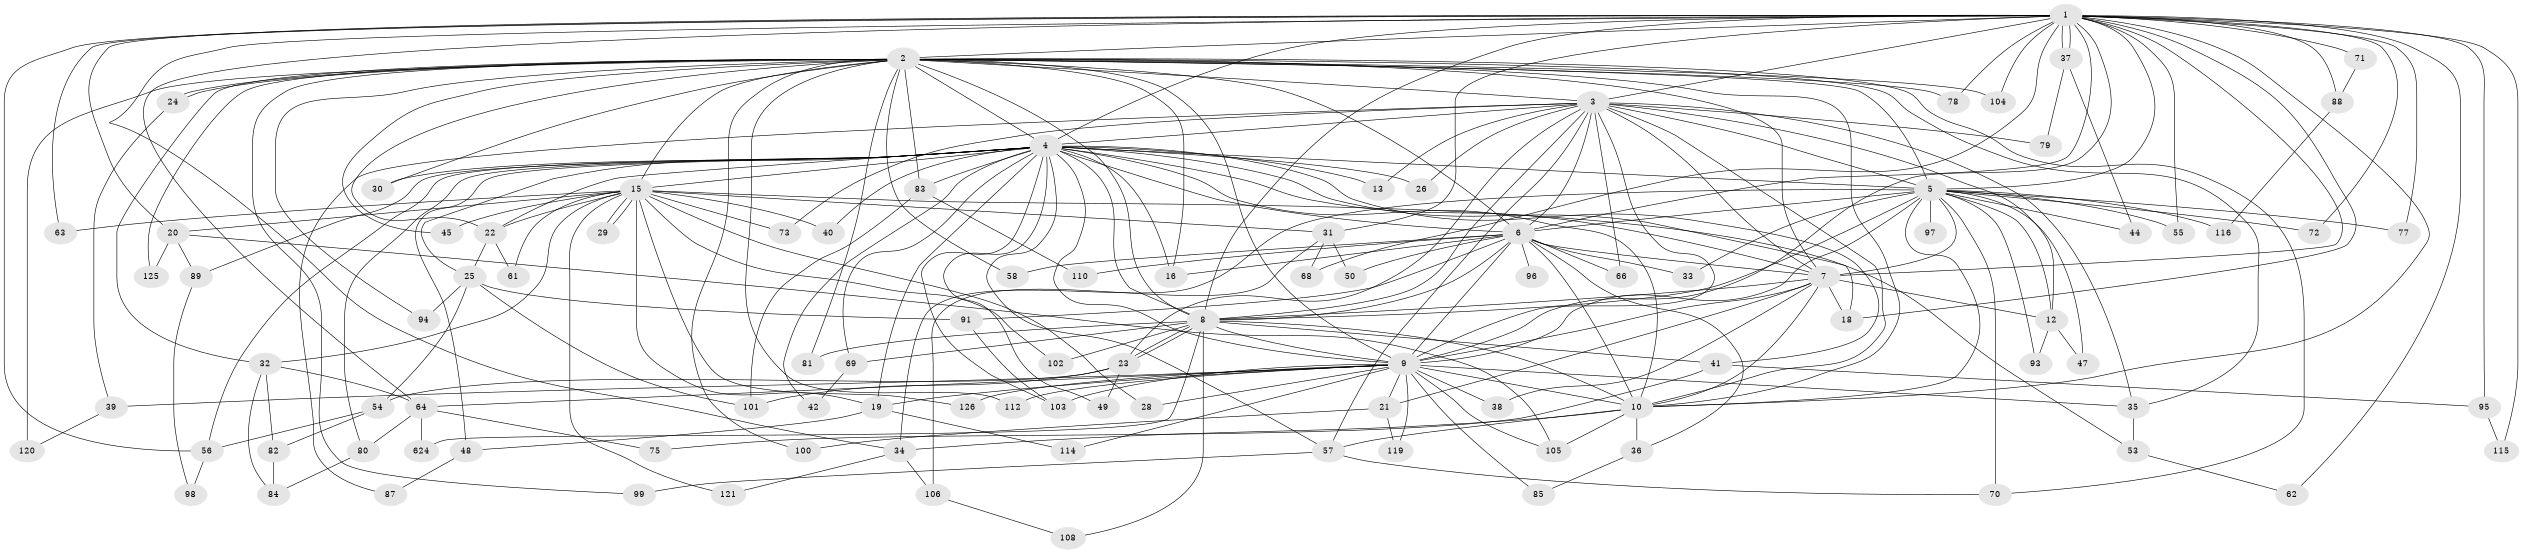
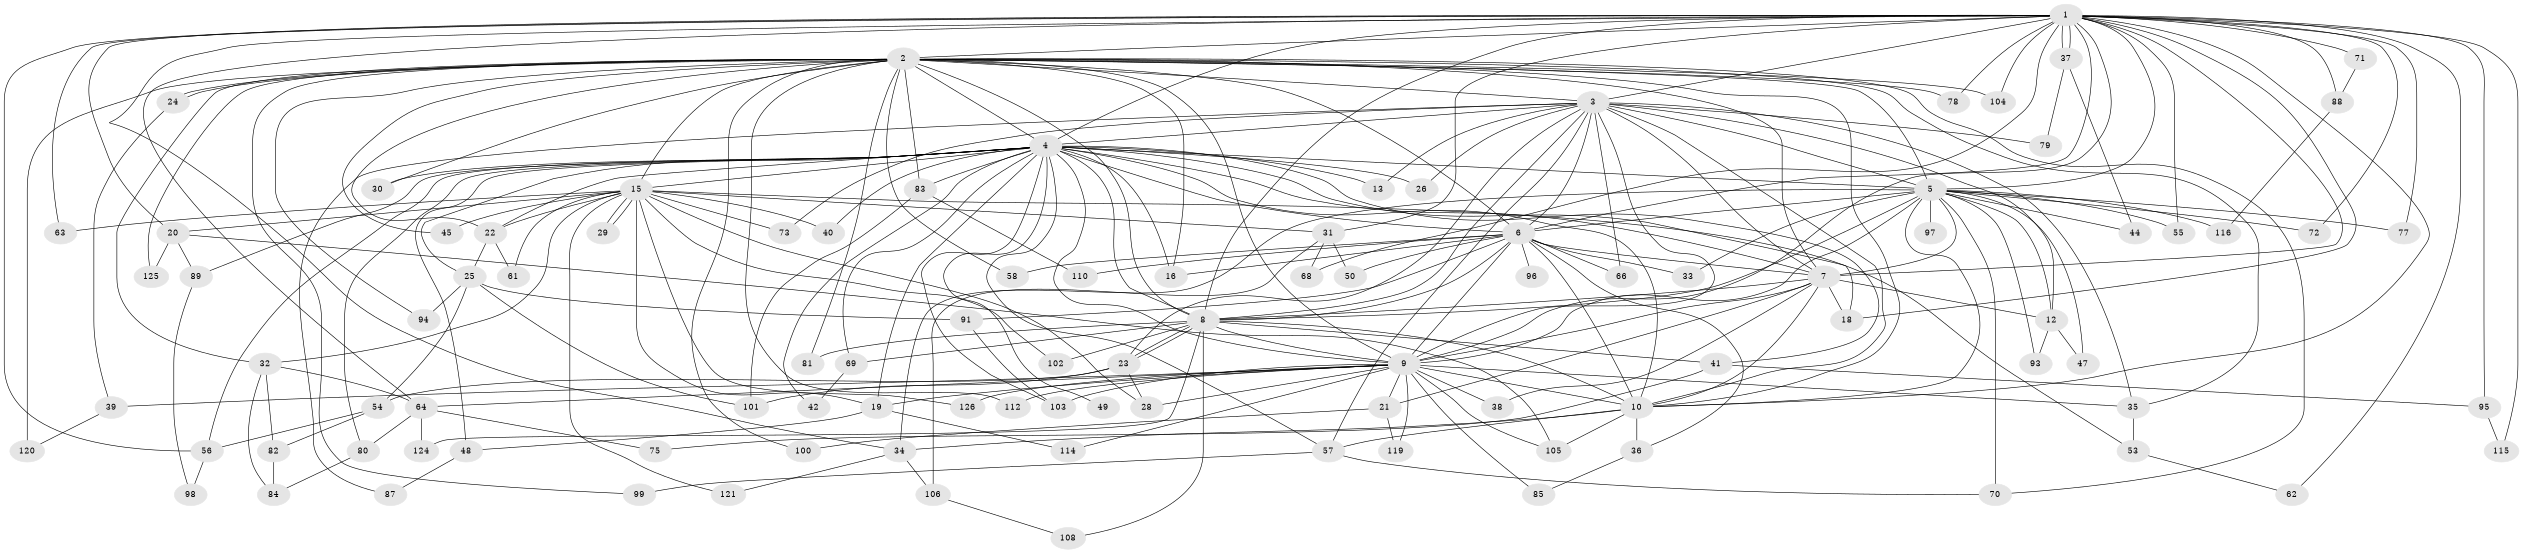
(1114, 386) -> (1137, 389)
(421, 451) -> (421, 451)
